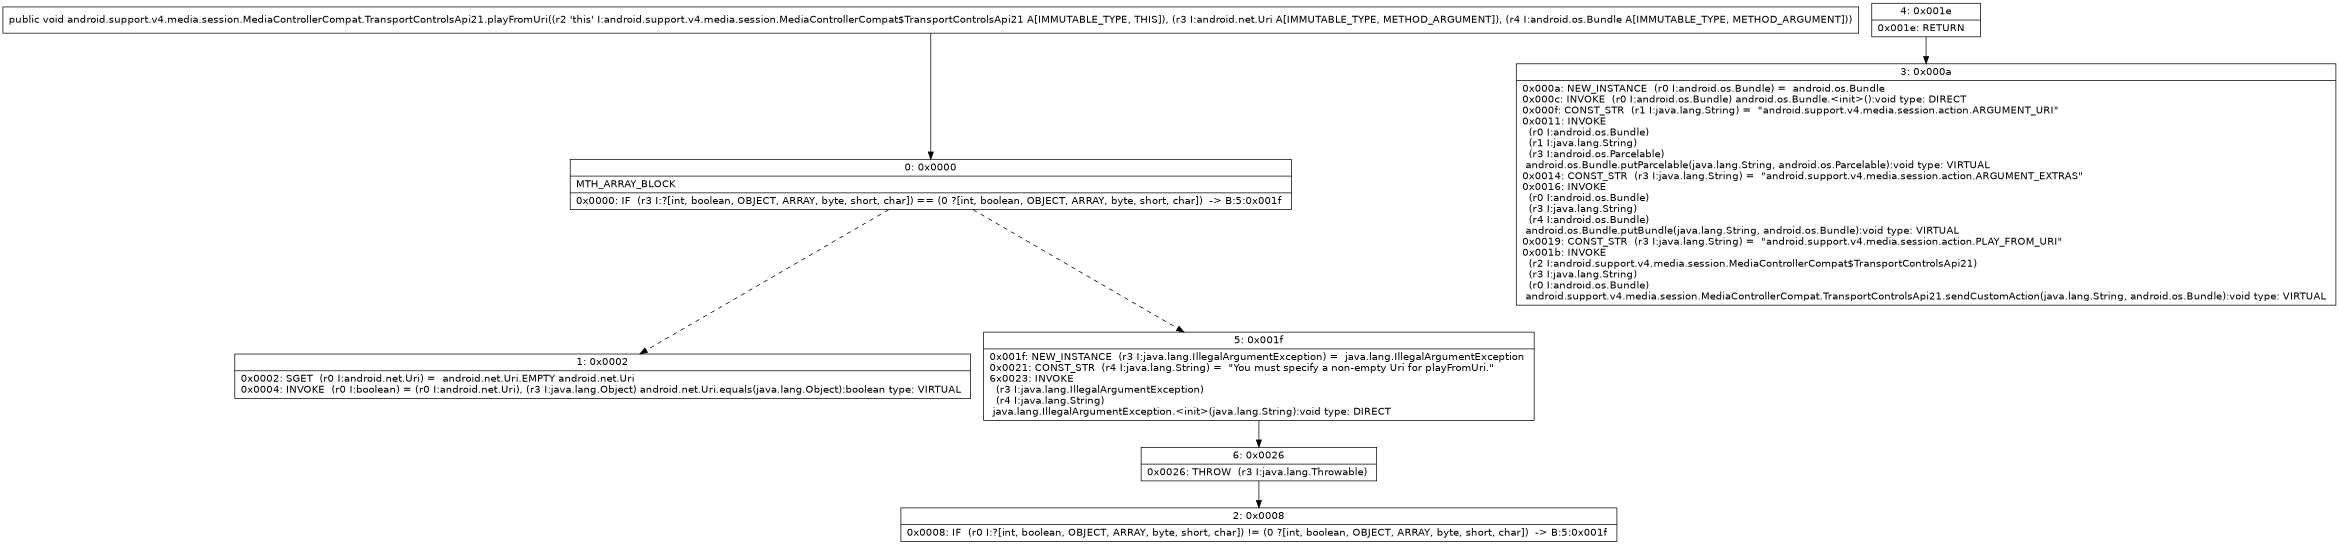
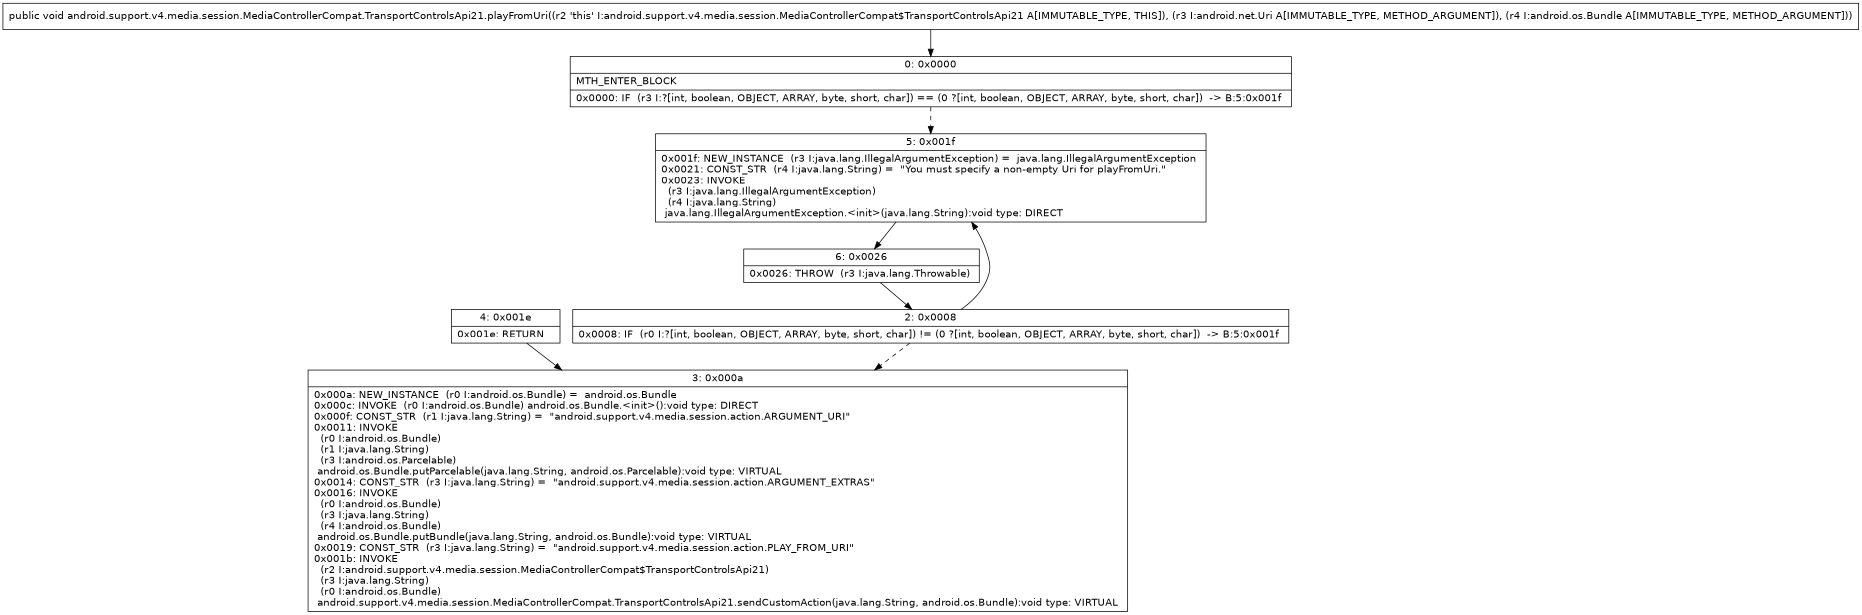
(626, 184) -> (627, 81)
none -> (989, 273)
none -> (895, 354)
(603, 376) -> none
(1035, 379) -> (707, 180)
